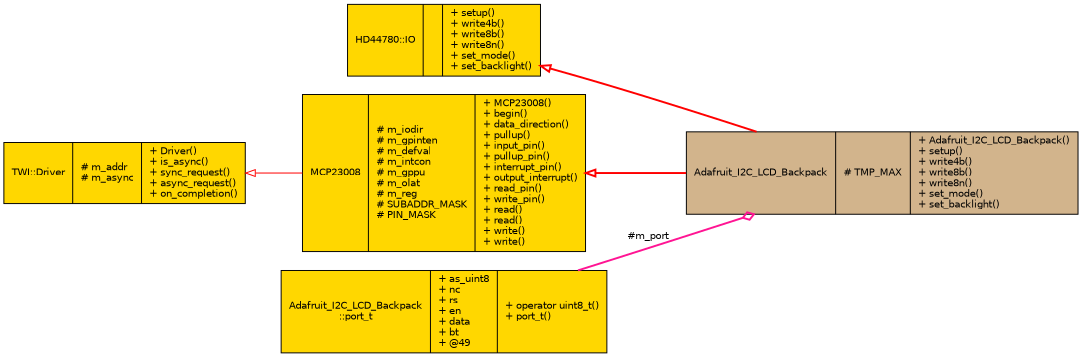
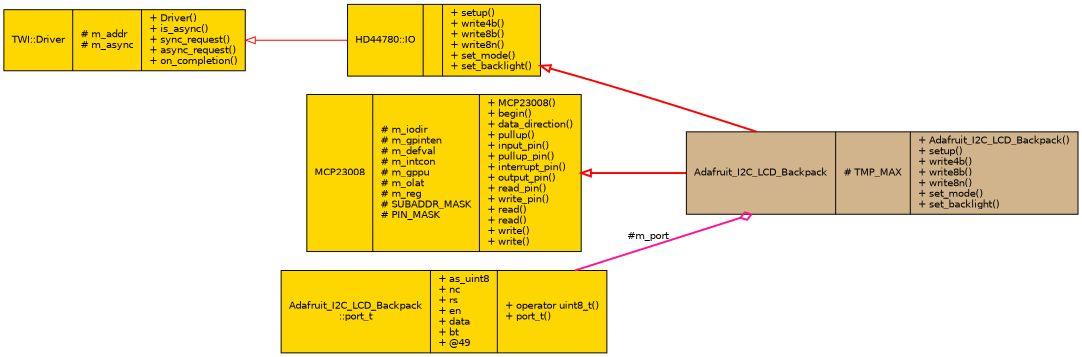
(279, 173) -> (301, 40)
(530, 178) -> (522, 178)
